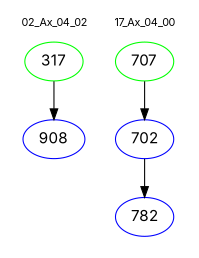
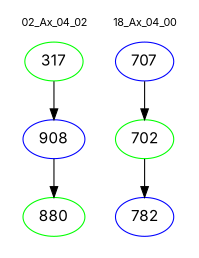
(145, 23) -> (145, 23)
(145, 62) -> (145, 62)
(145, 139) -> (145, 139)
none -> (54, 217)
